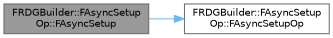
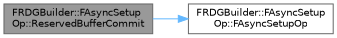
(76, 19) -> (78, 19)
